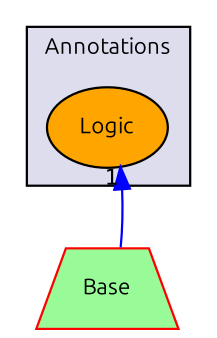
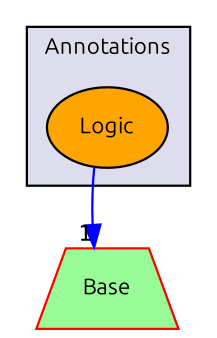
(122, 218) -> (92, 200)
